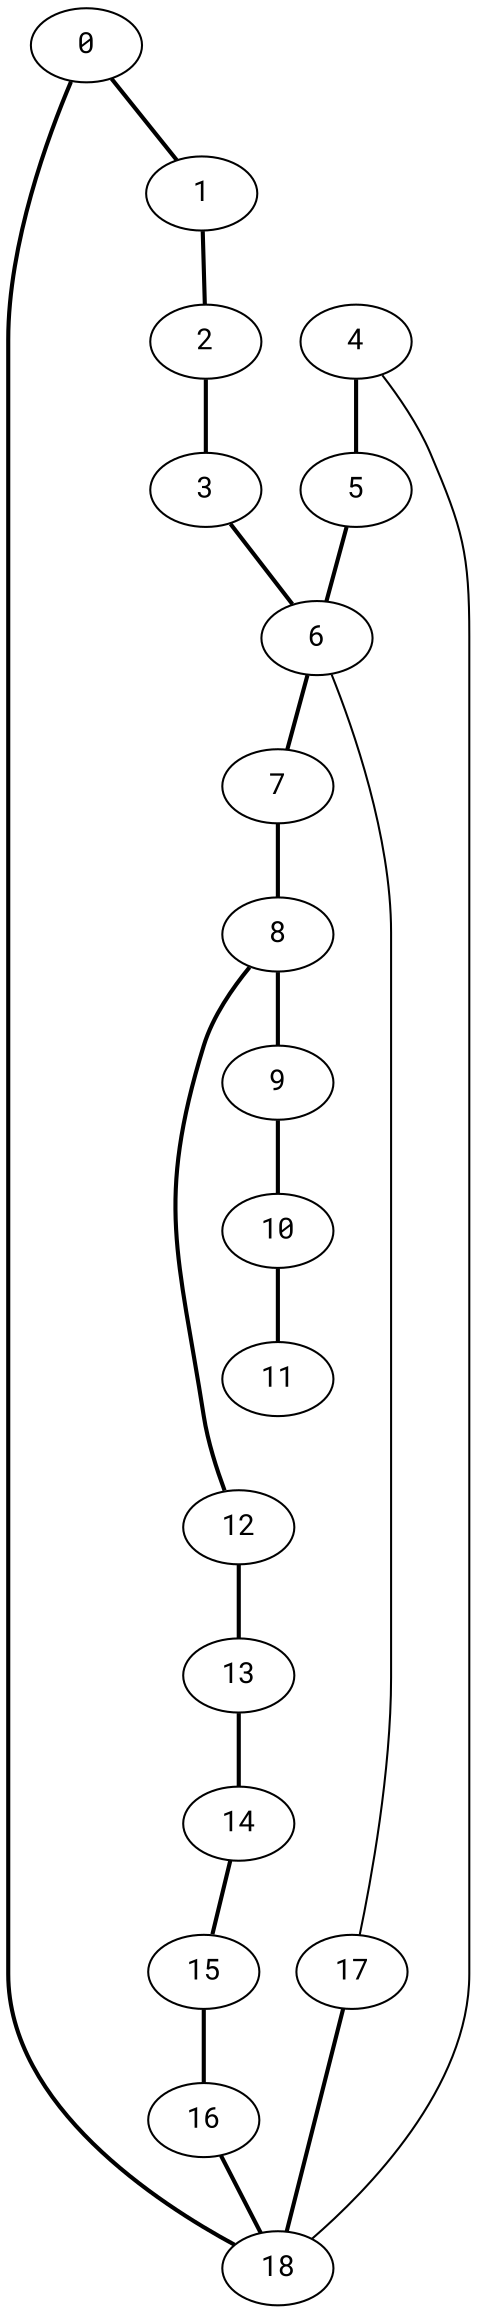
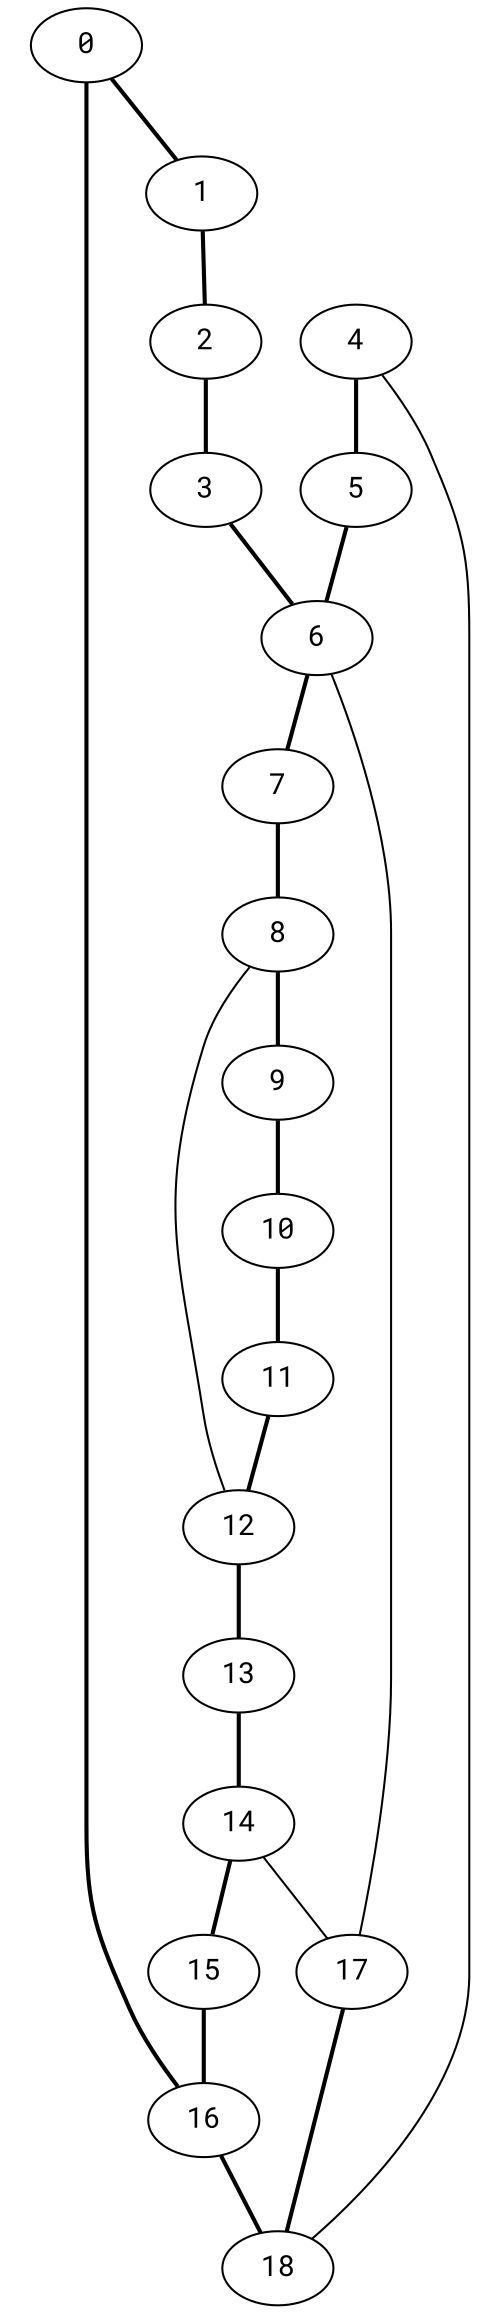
(8, 1208) -> (86, 1095)
(176, 1223) -> (176, 1223)
none -> (258, 1453)
none -> (295, 1898)
